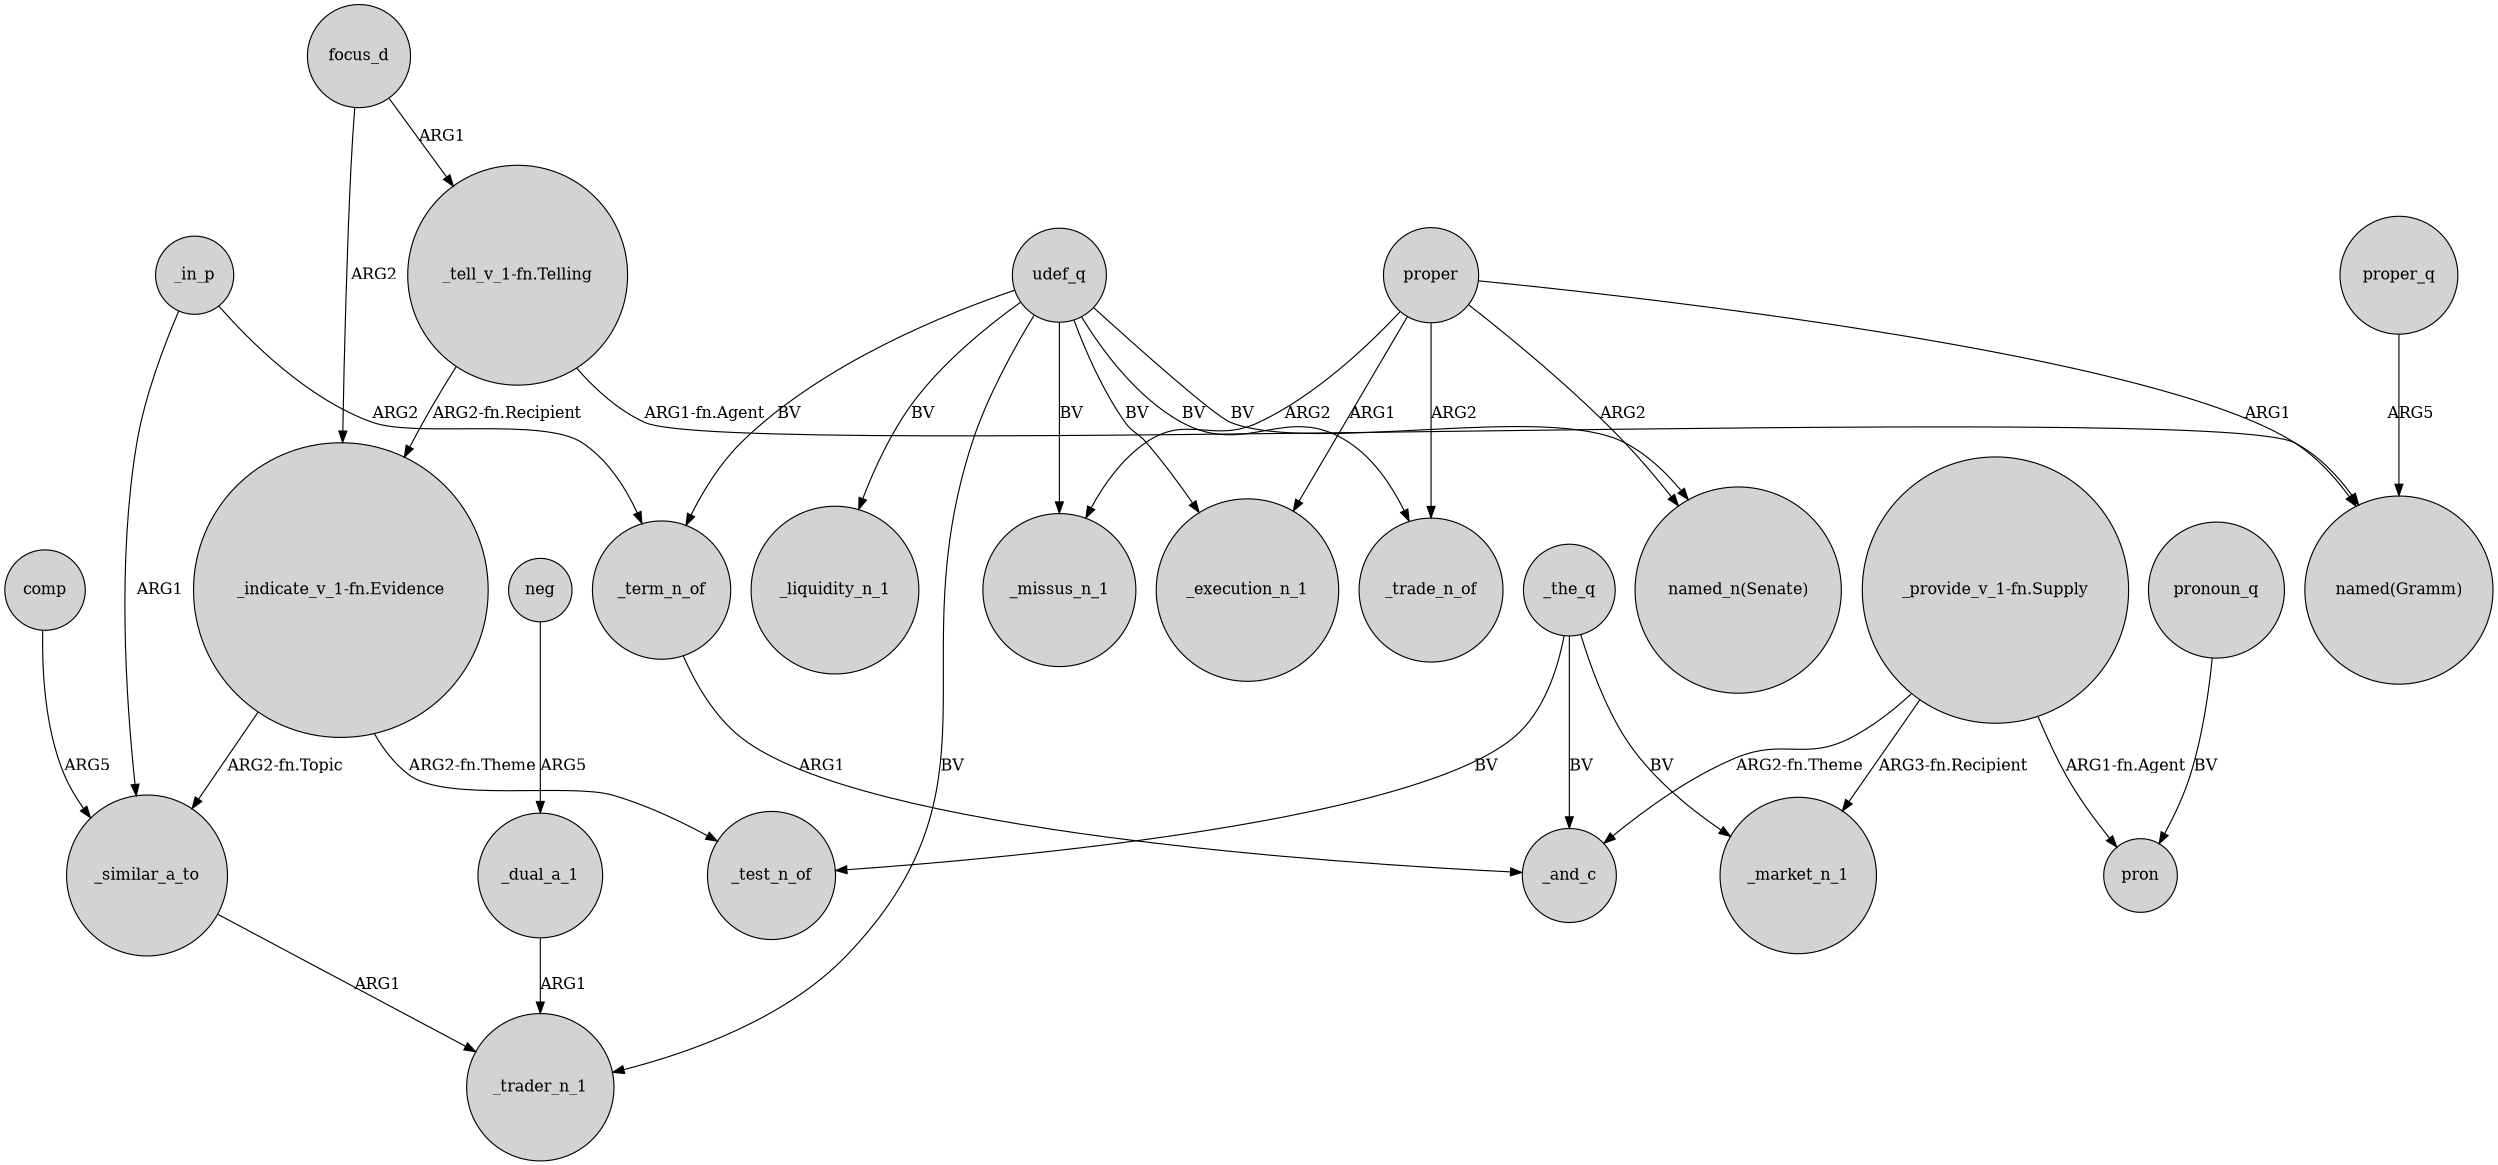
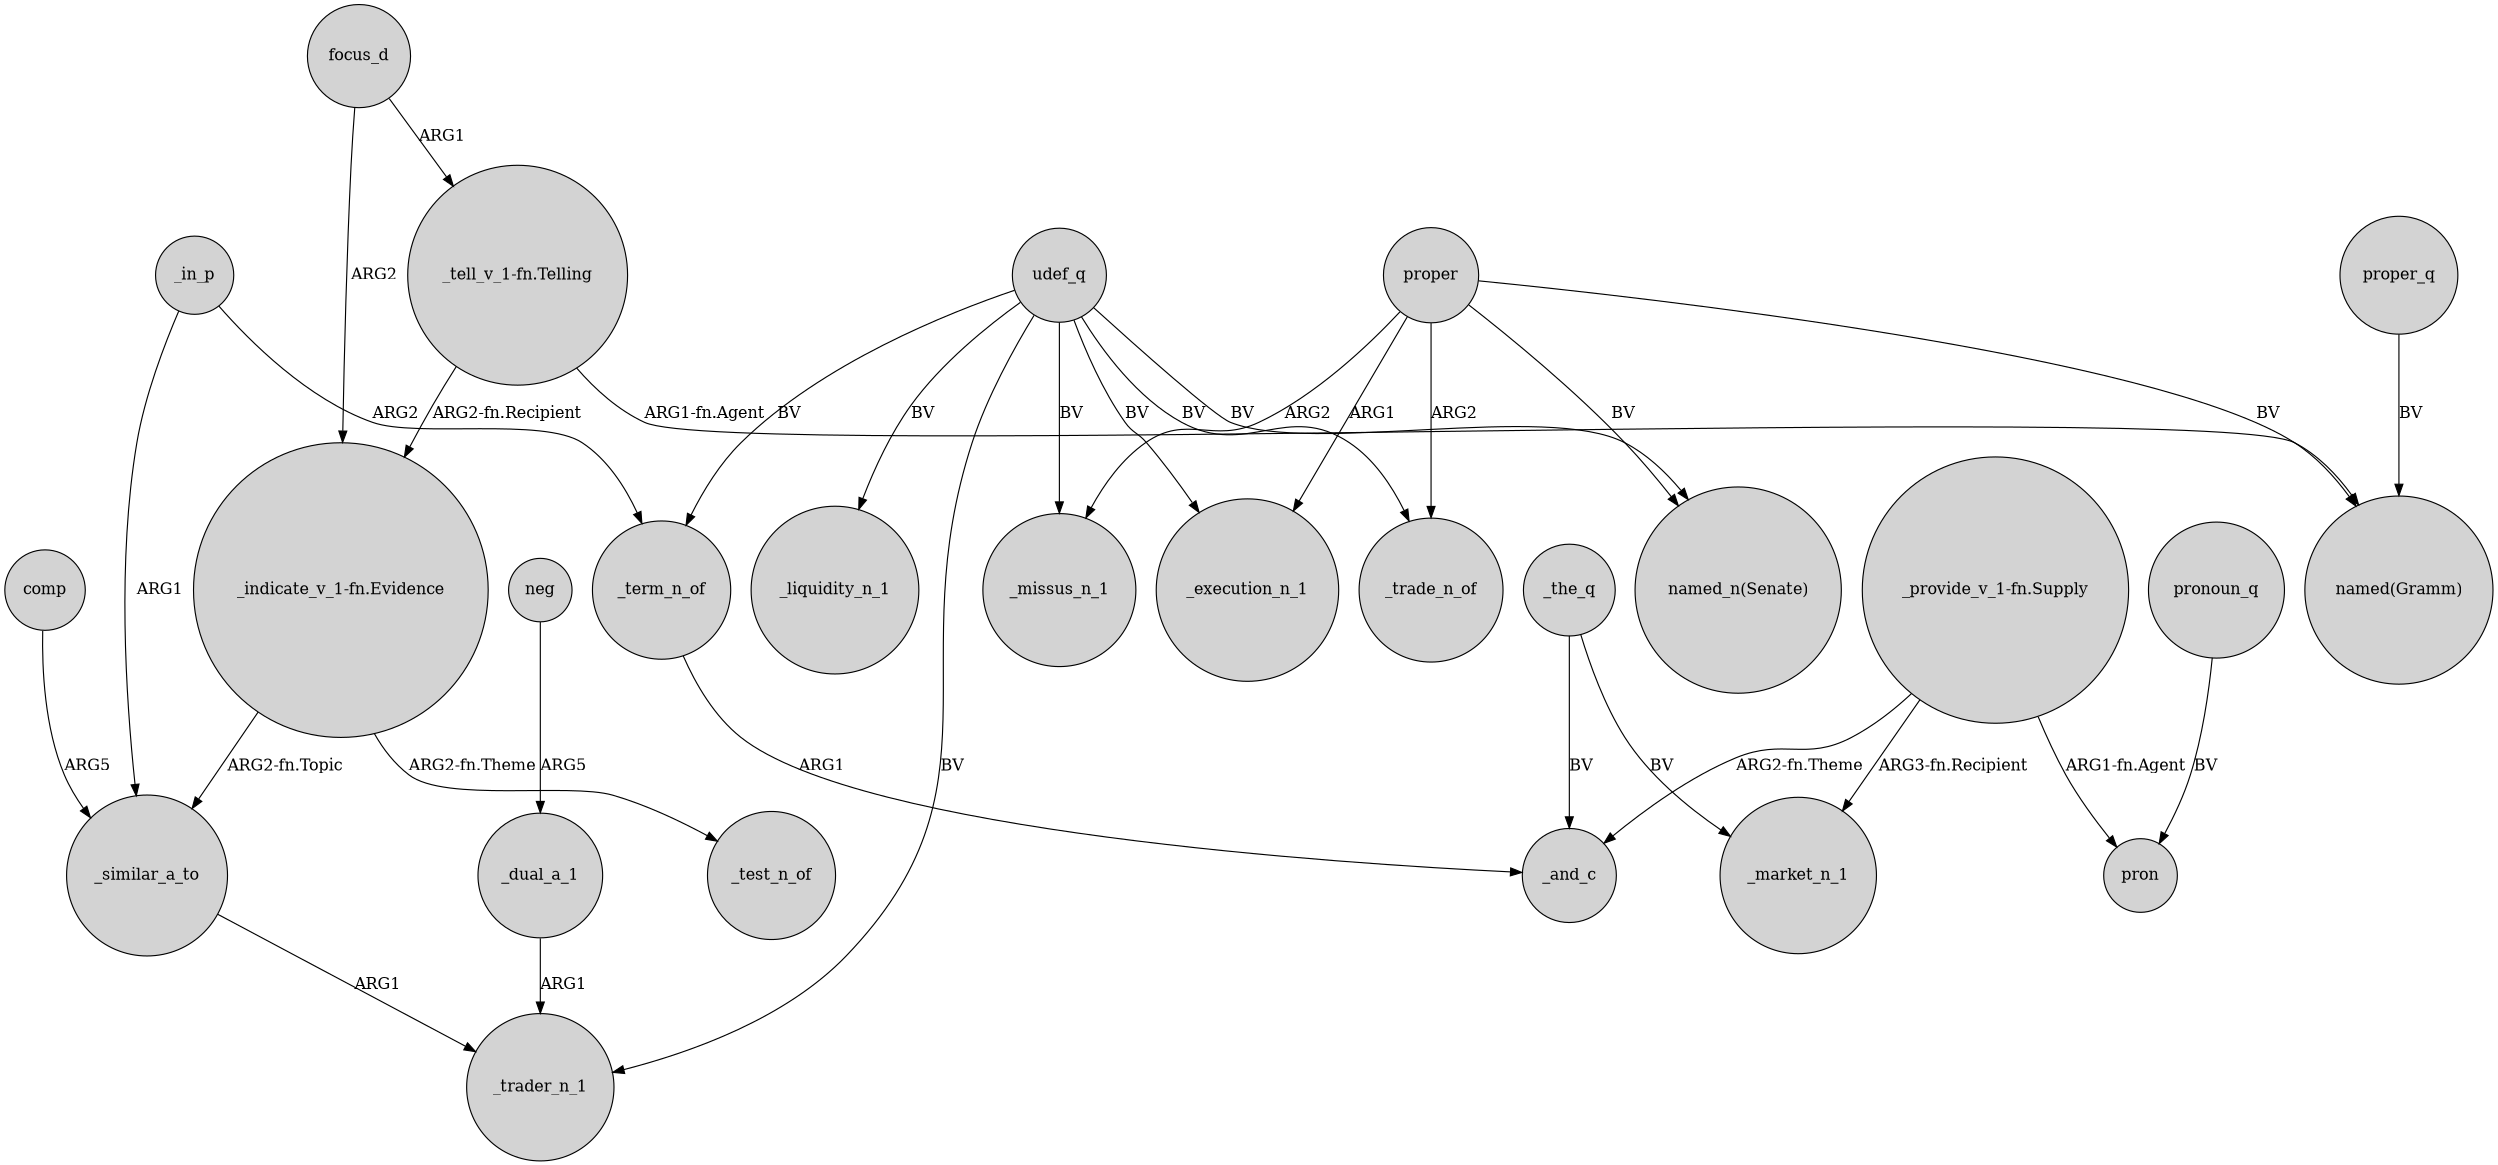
(1623, 414) -> (1623, 414)
(2268, 414) -> (2268, 414)
(2411, 414) -> (2411, 414)
(1245, 824) -> none
